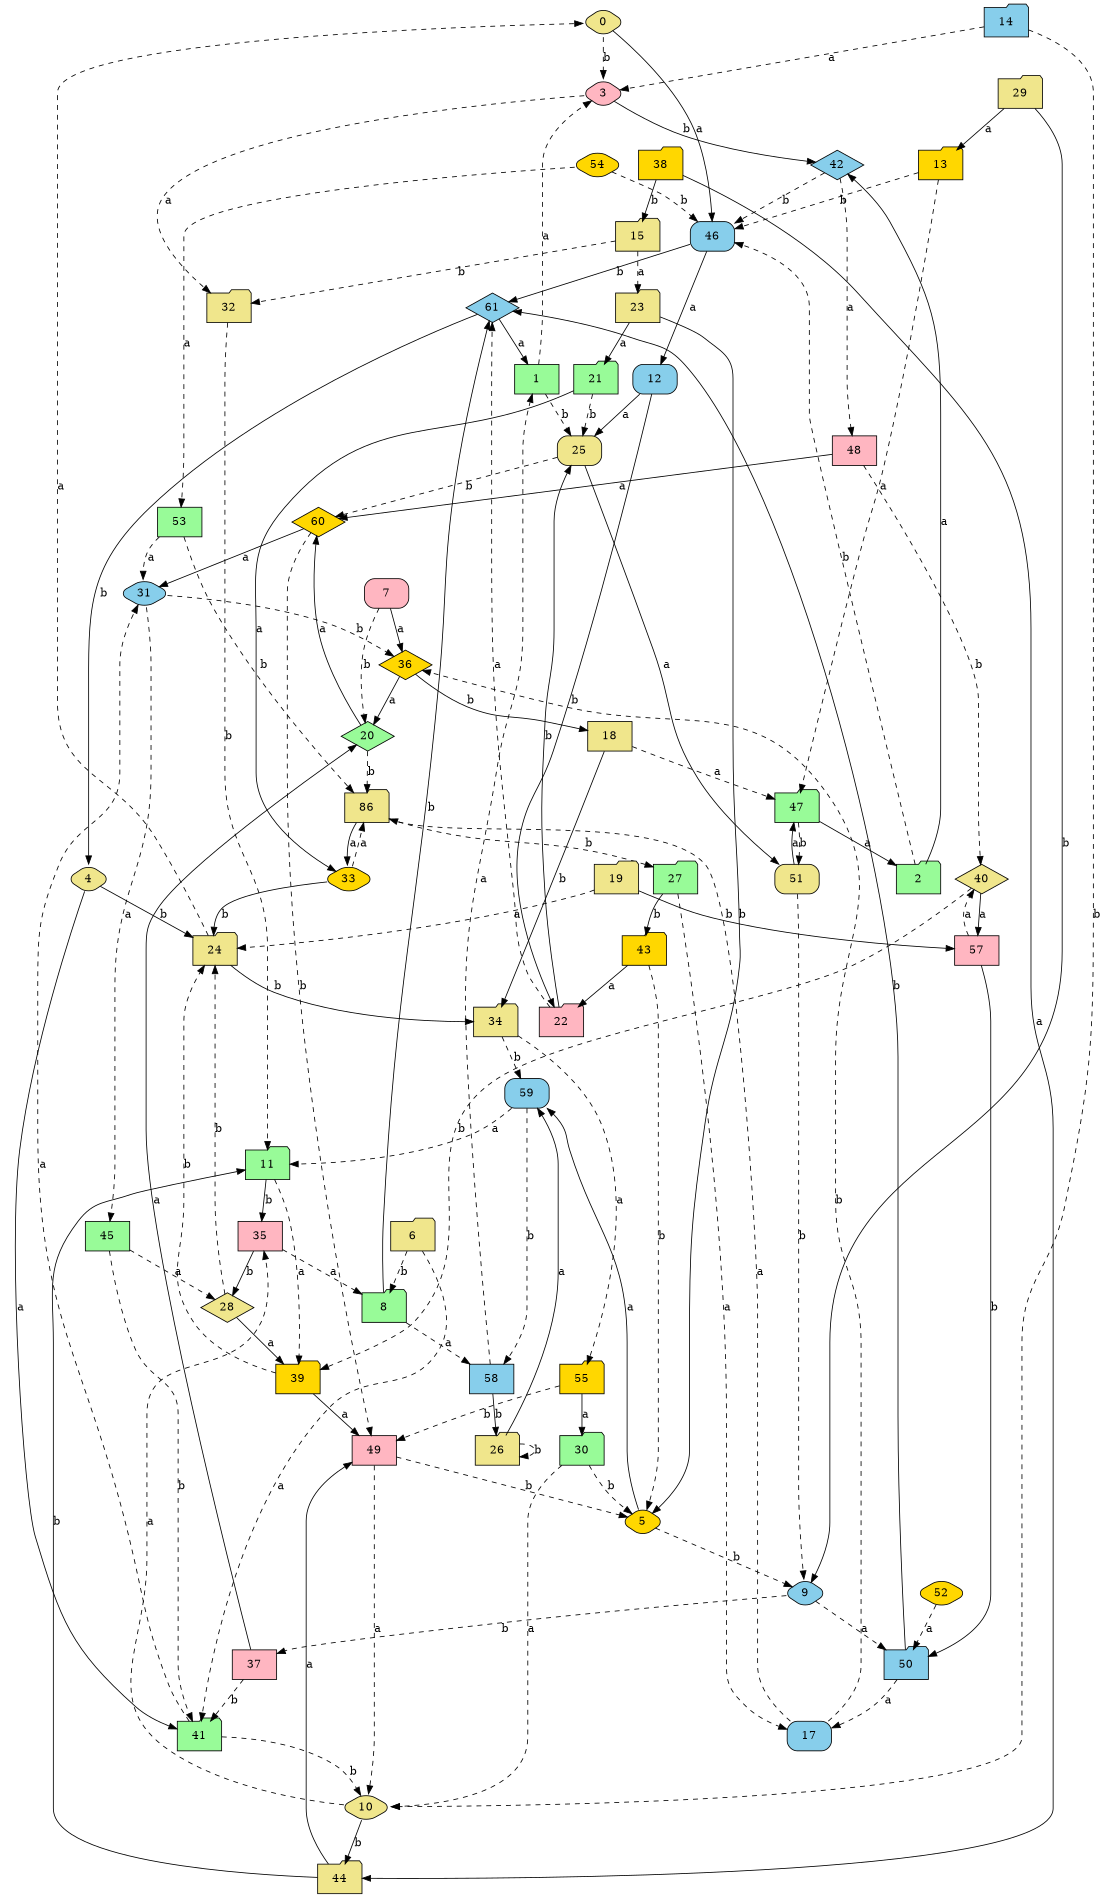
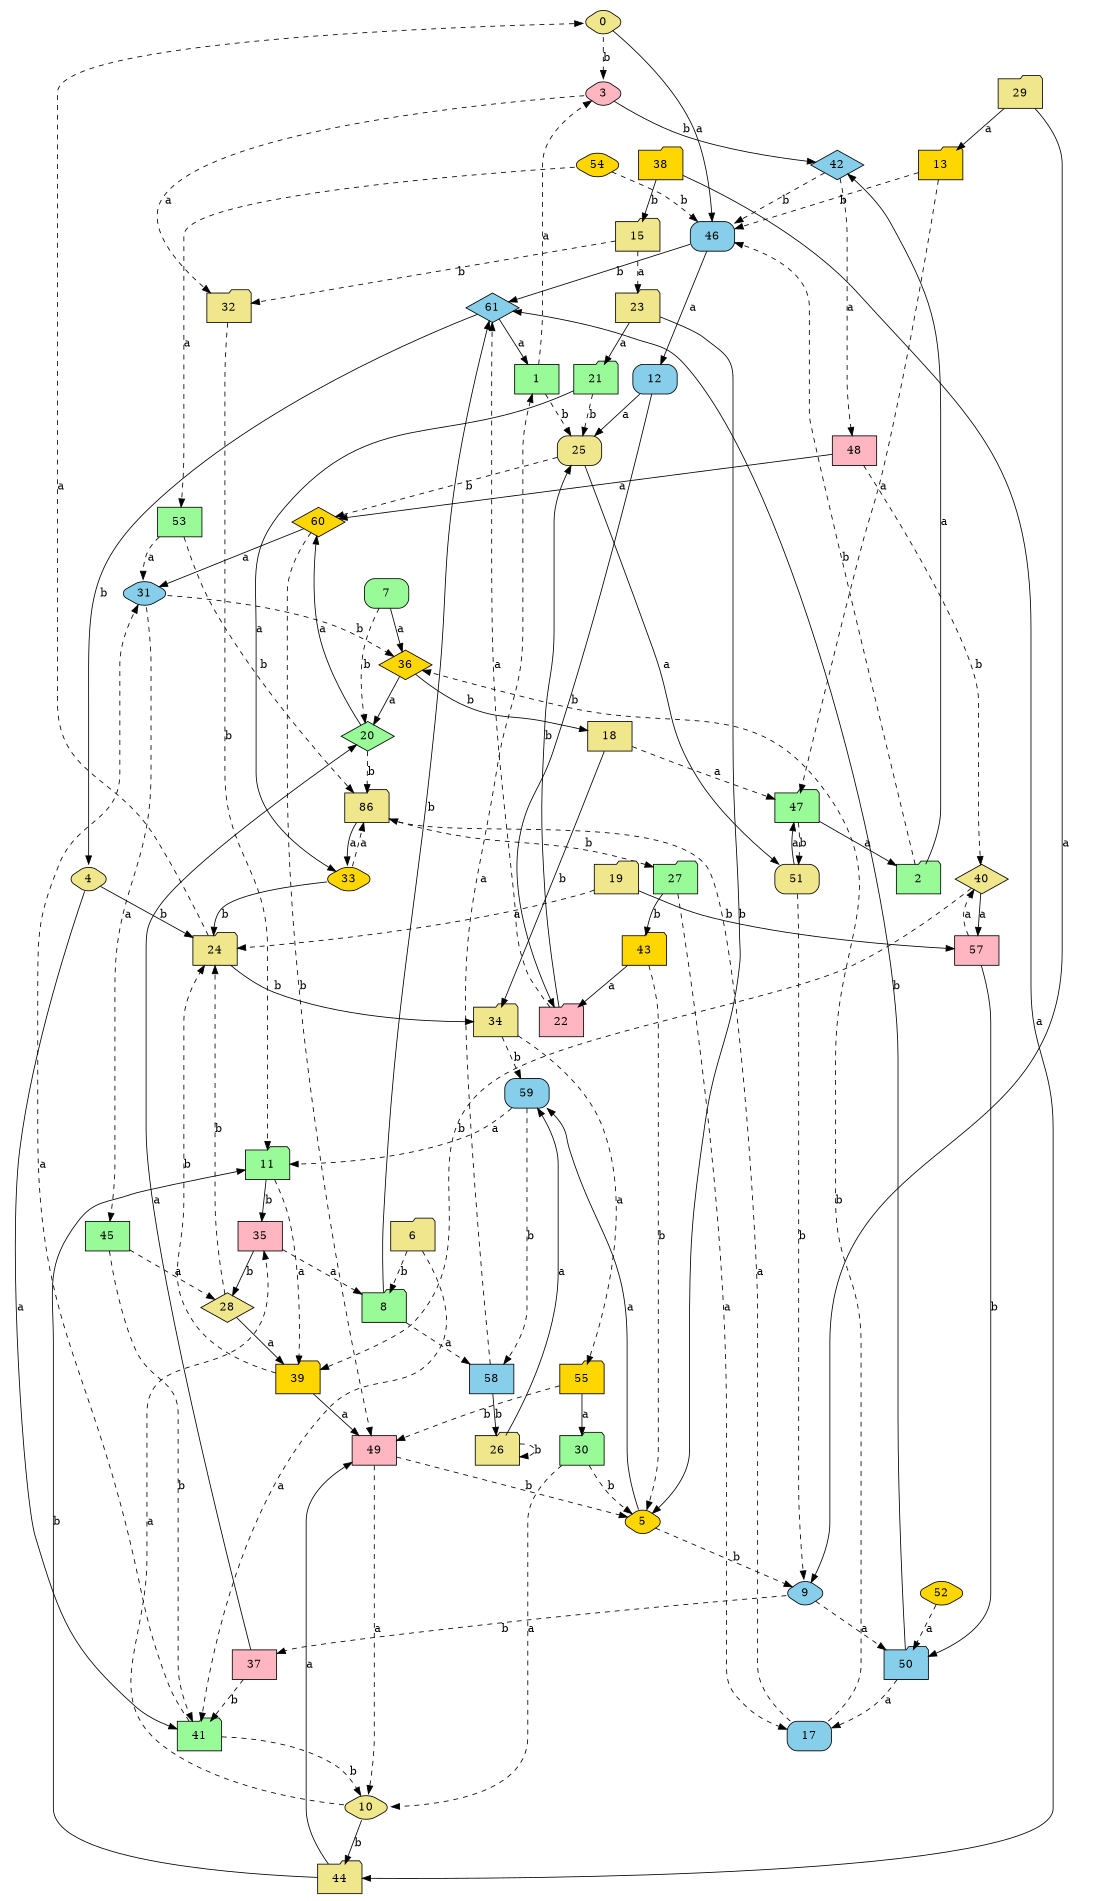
(1006, 22) -> none
(387, 593) -> (387, 593)
(1066, 843) -> (1066, 843)
